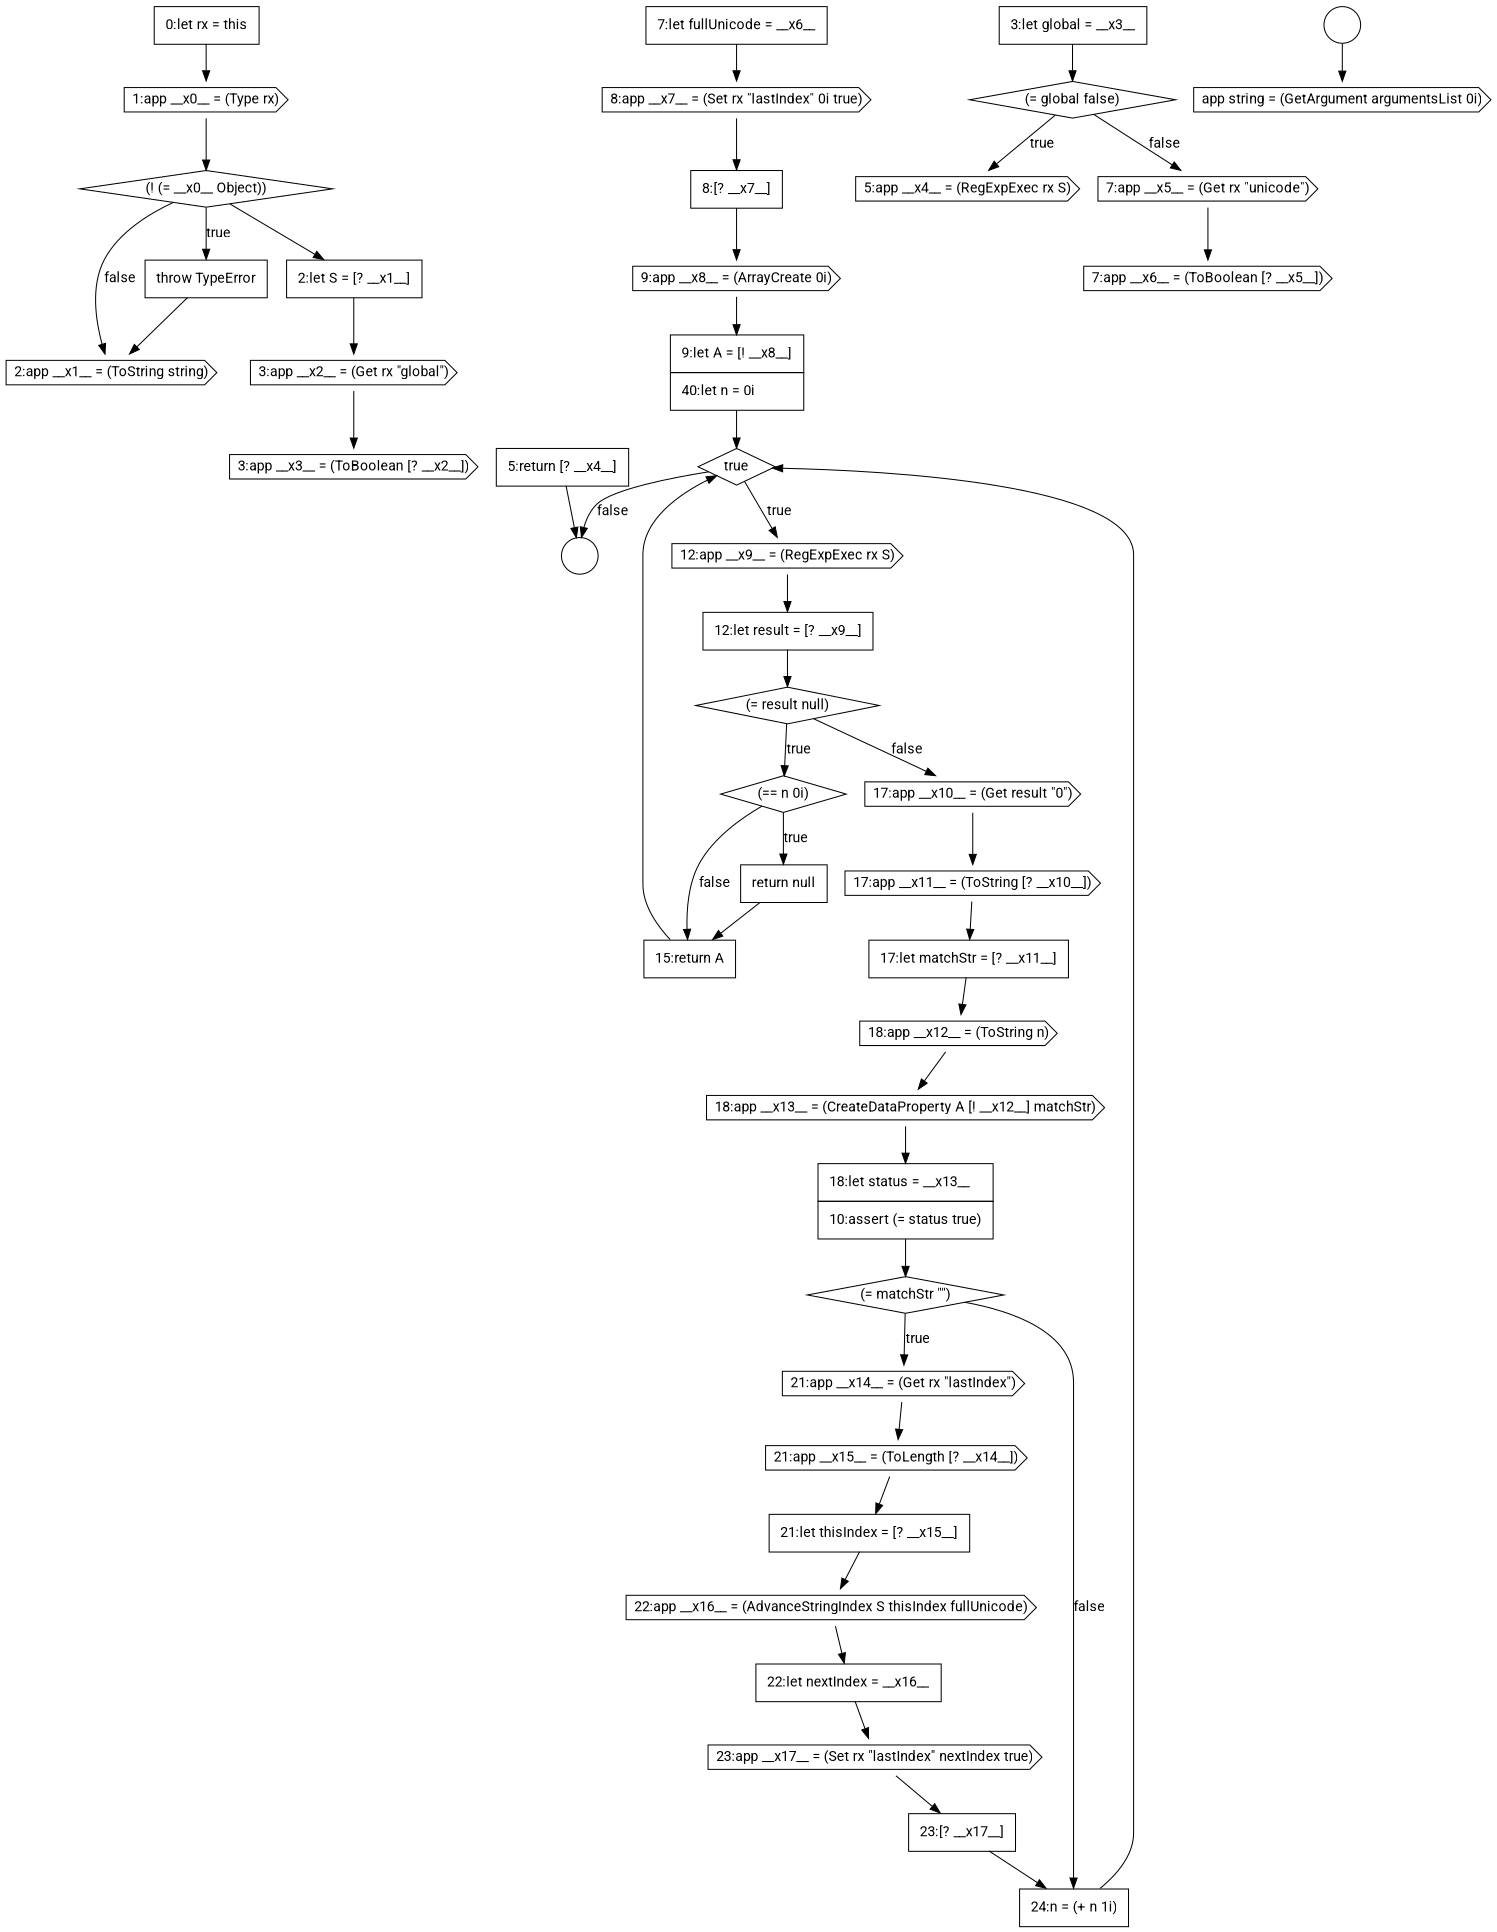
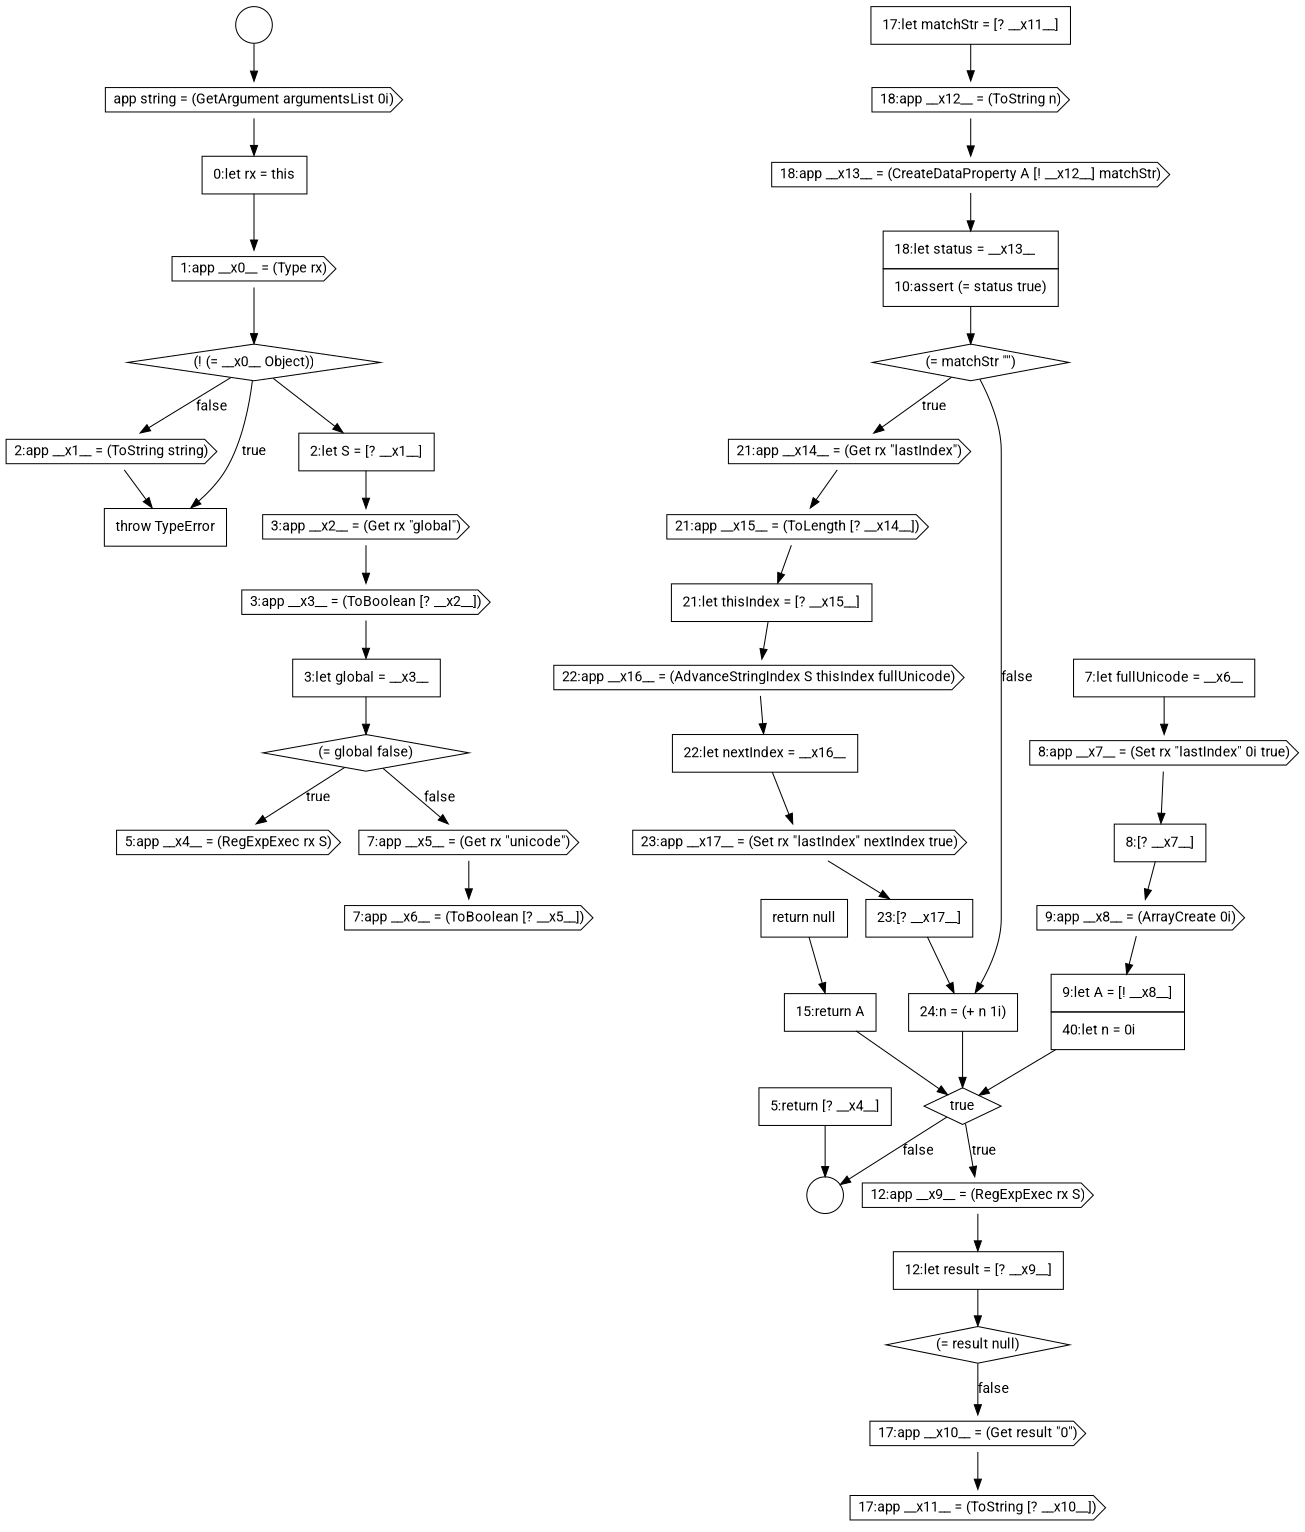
none -> (254, 132)
(162, 322) -> (135, 485)
none -> (366, 634)
(783, 794) -> none
(971, 915) -> none
